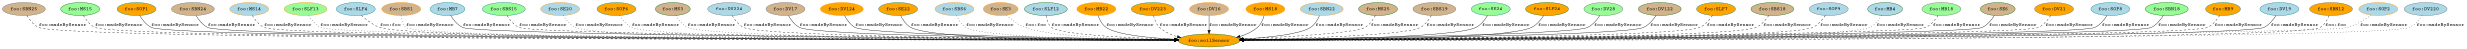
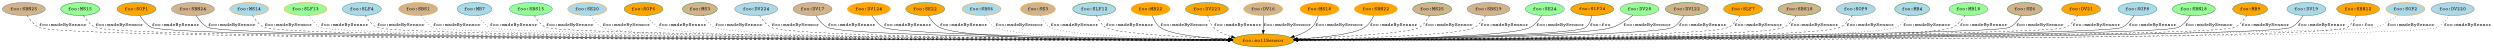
(1322, 9) -> (1376, 9)
(390, 25) -> (401, 25)
(1036, 25) -> (1075, 25)
(1562, 25) -> (1600, 25)
(810, 37) -> (851, 37)
